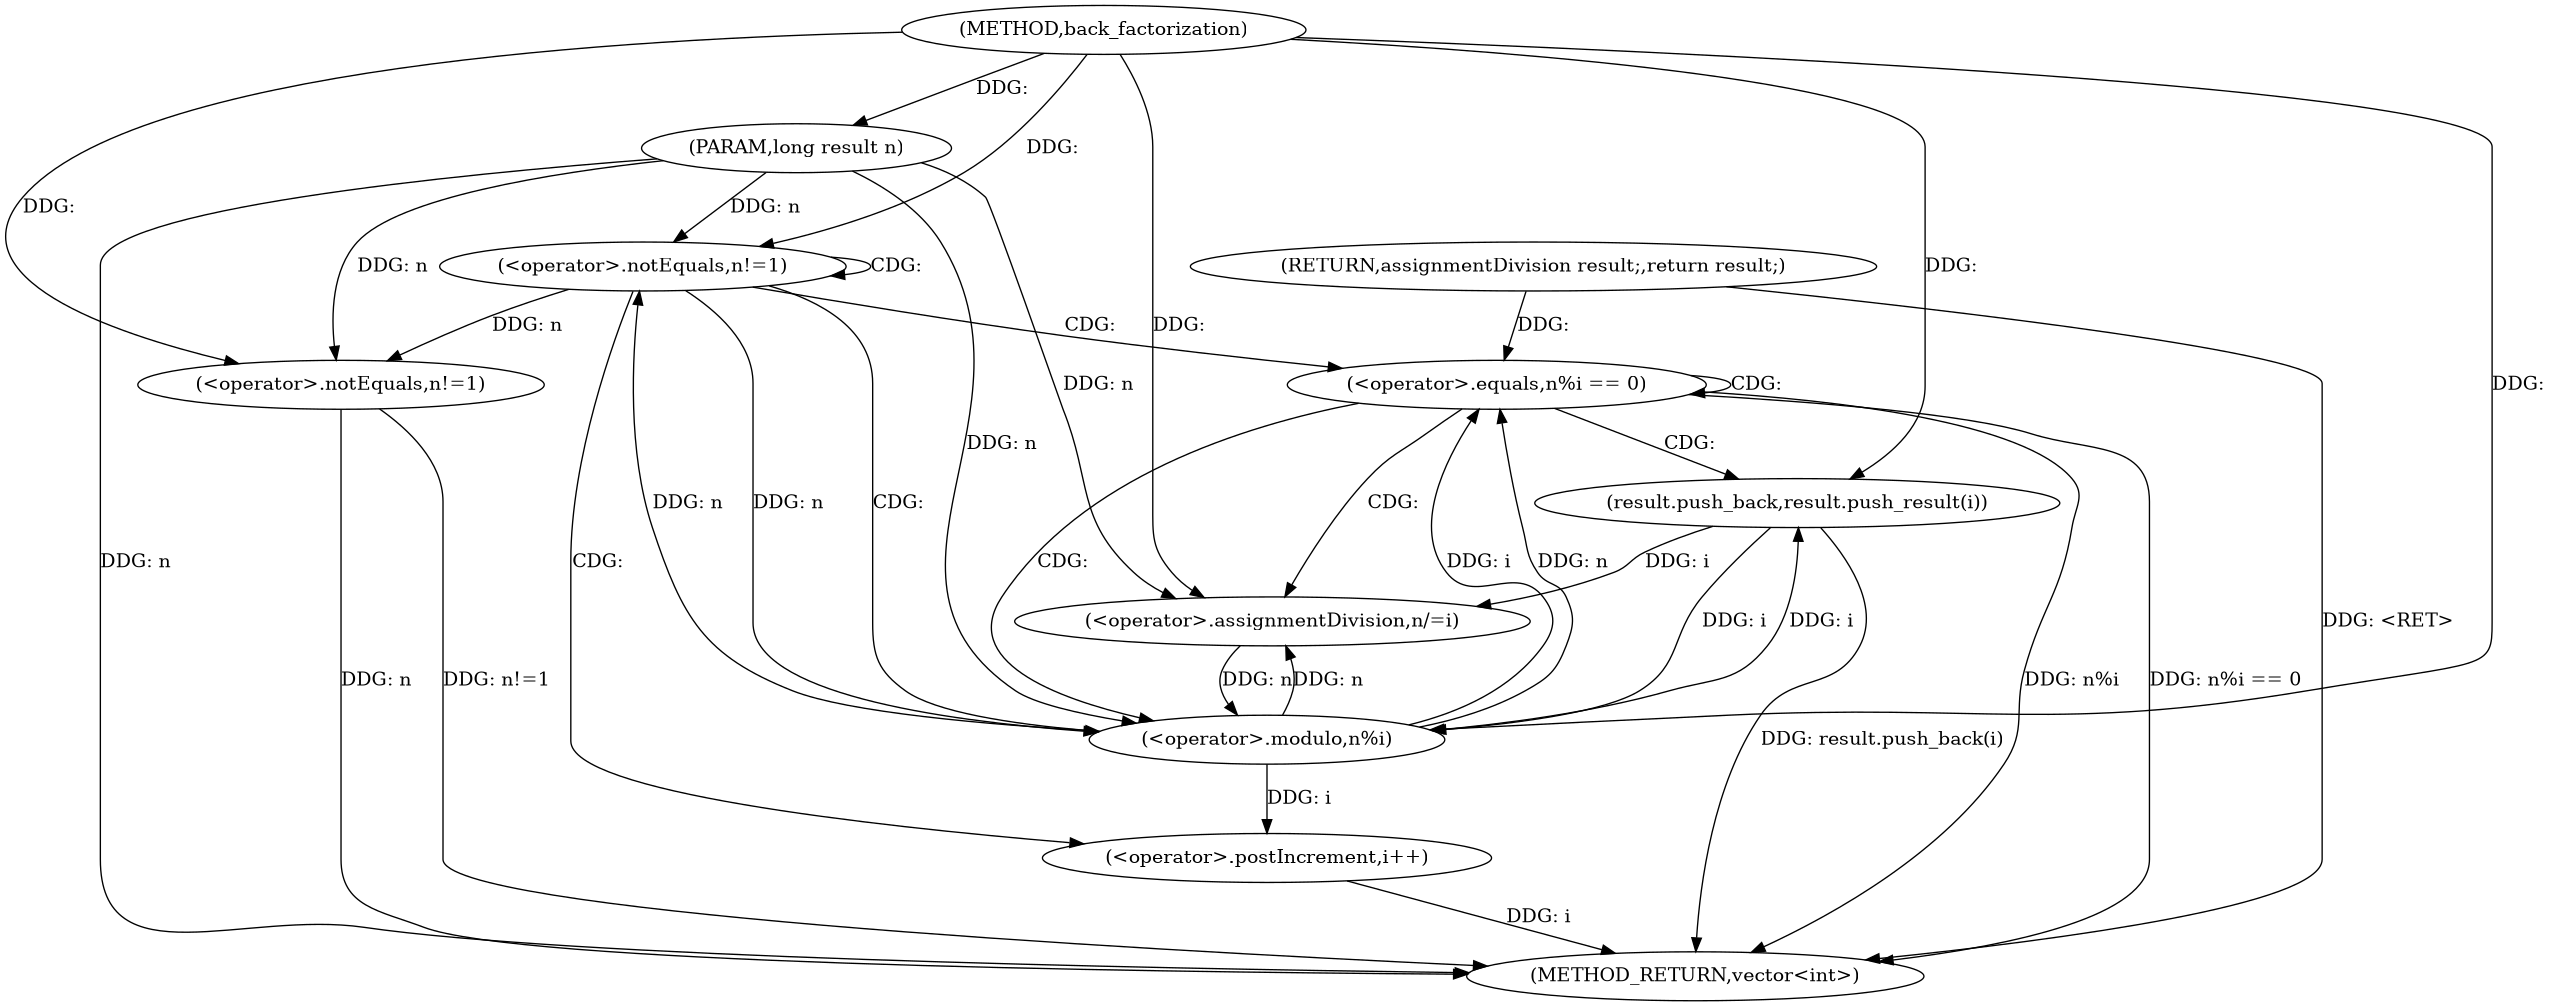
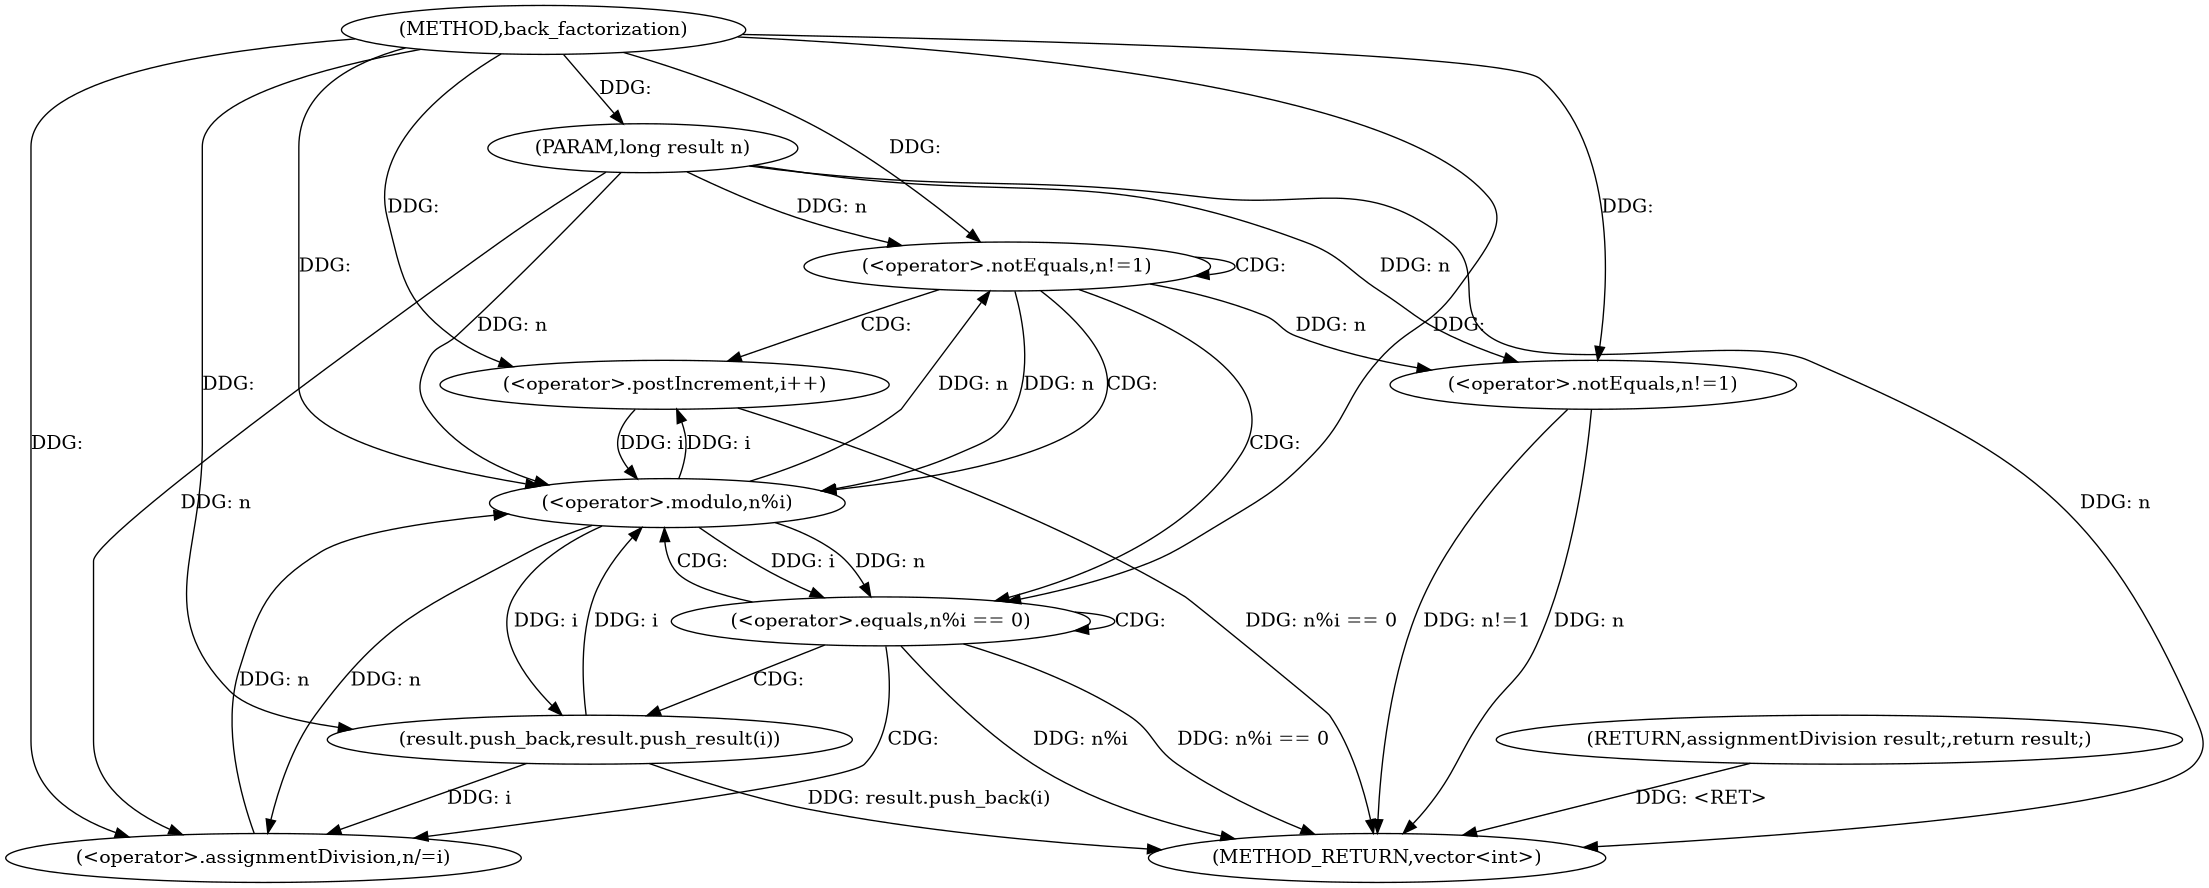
none -> (386, 208)
(1517, 319) -> (1441, 160)
none -> (618, 438)
(1539, 917) -> (1321, 621)
